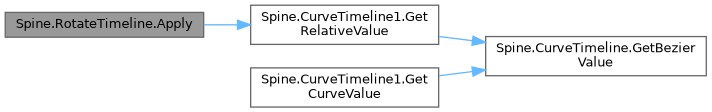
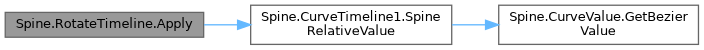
(345, 25) -> (351, 25)
(596, 56) -> (599, 25)
(345, 87) -> none
